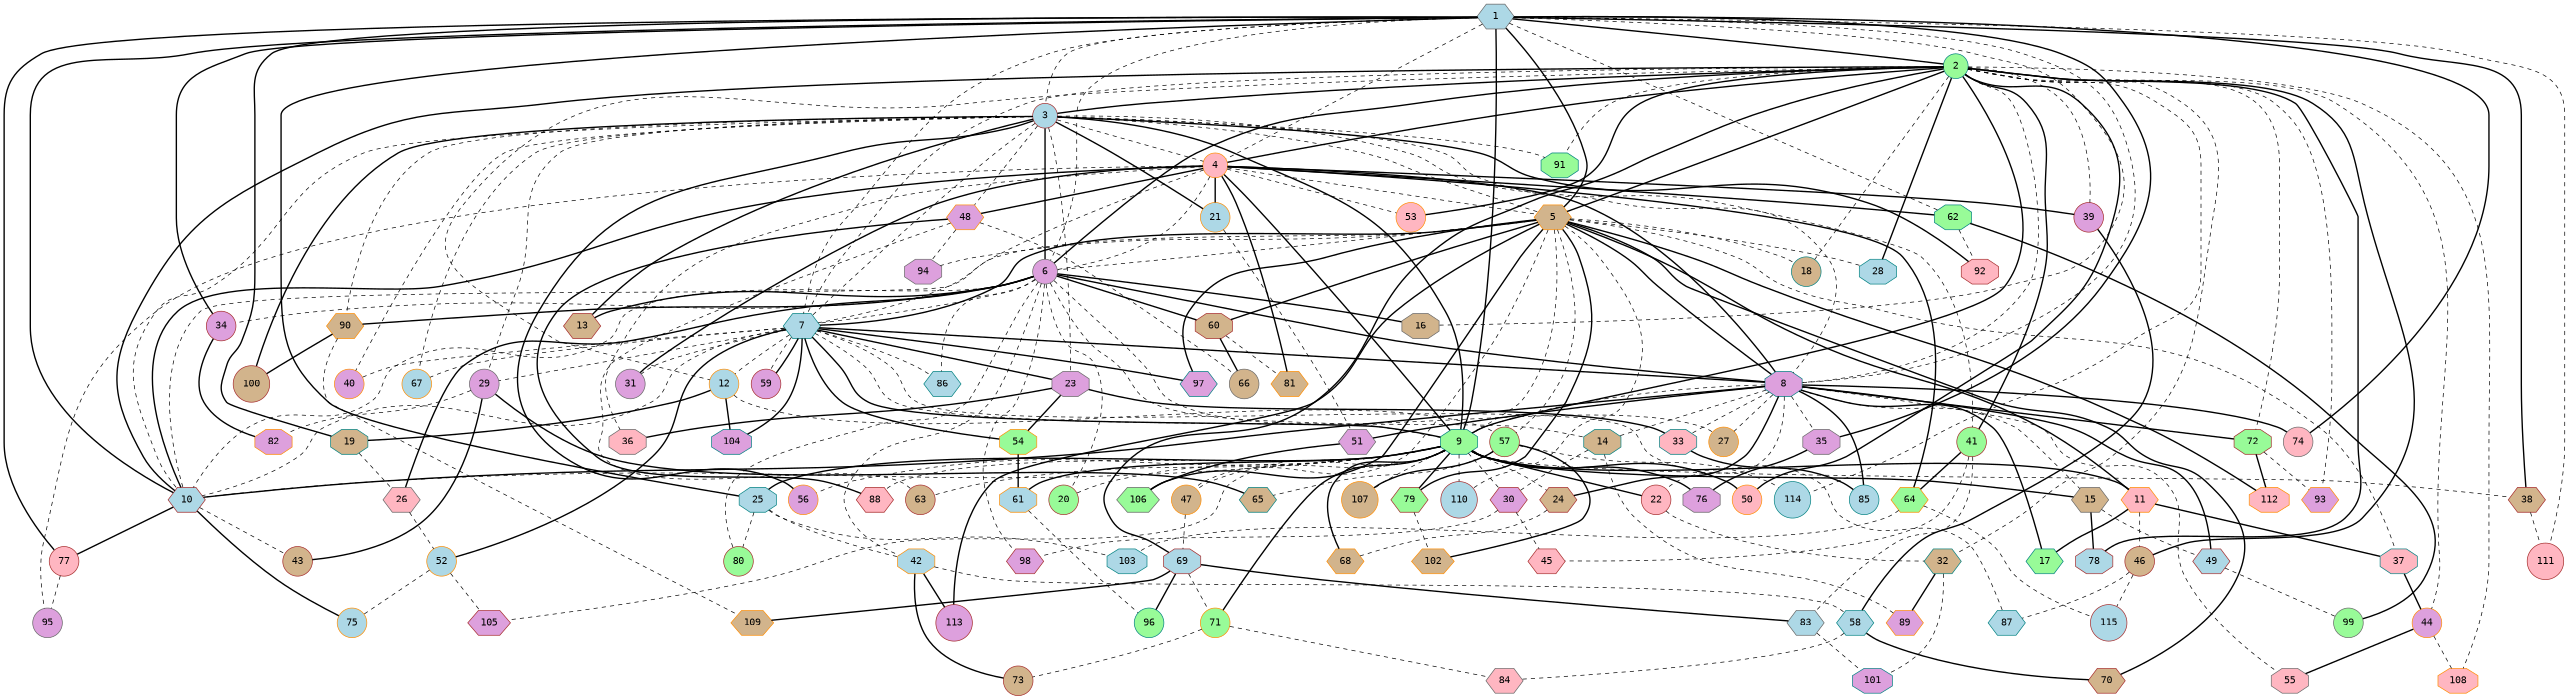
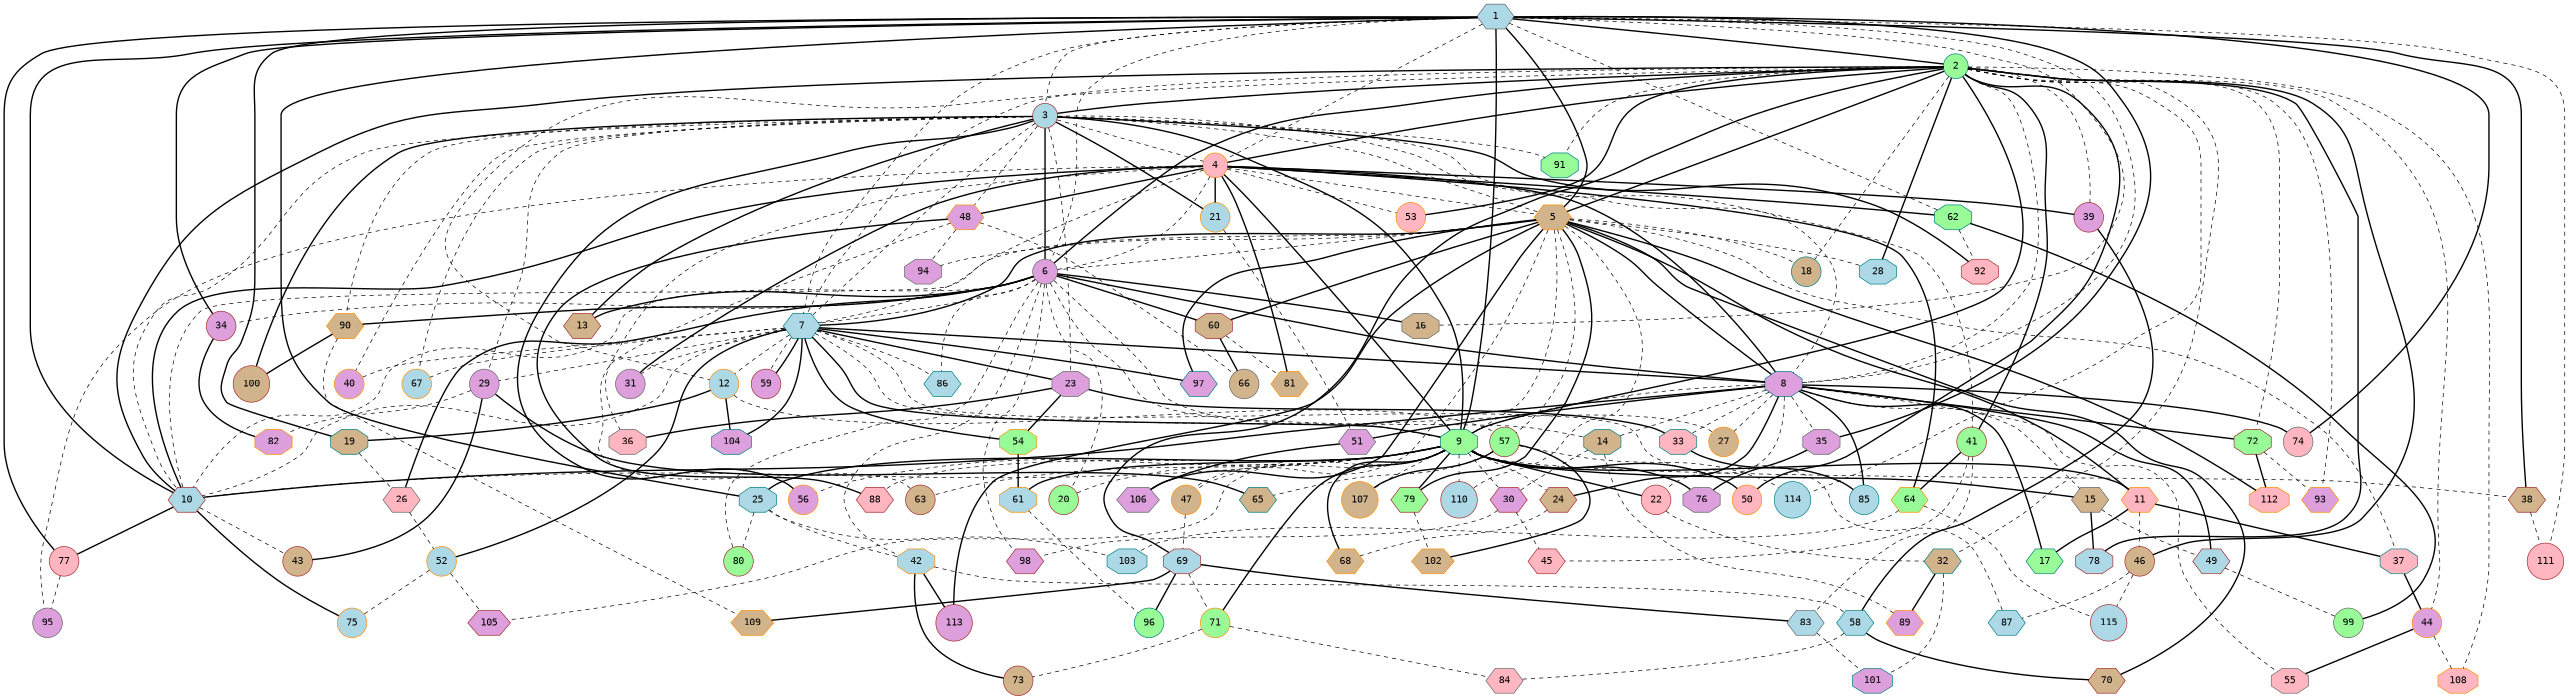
(1138, 500) -> (1138, 500)
